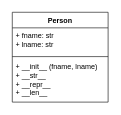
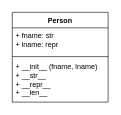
(37, 41) -> (38, 41)
